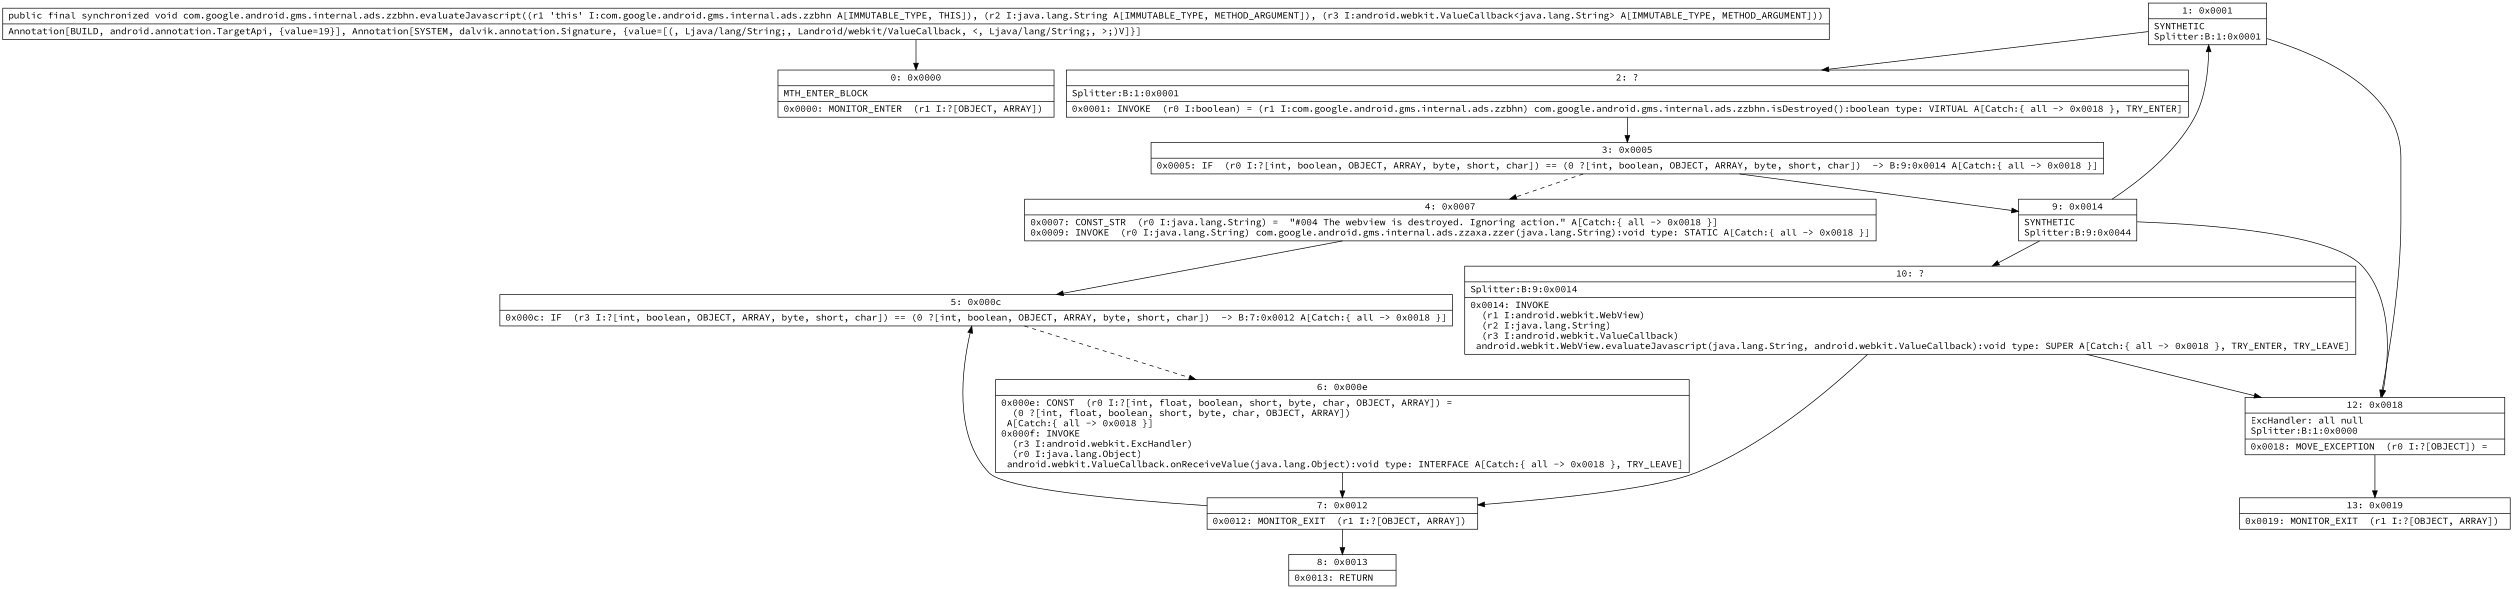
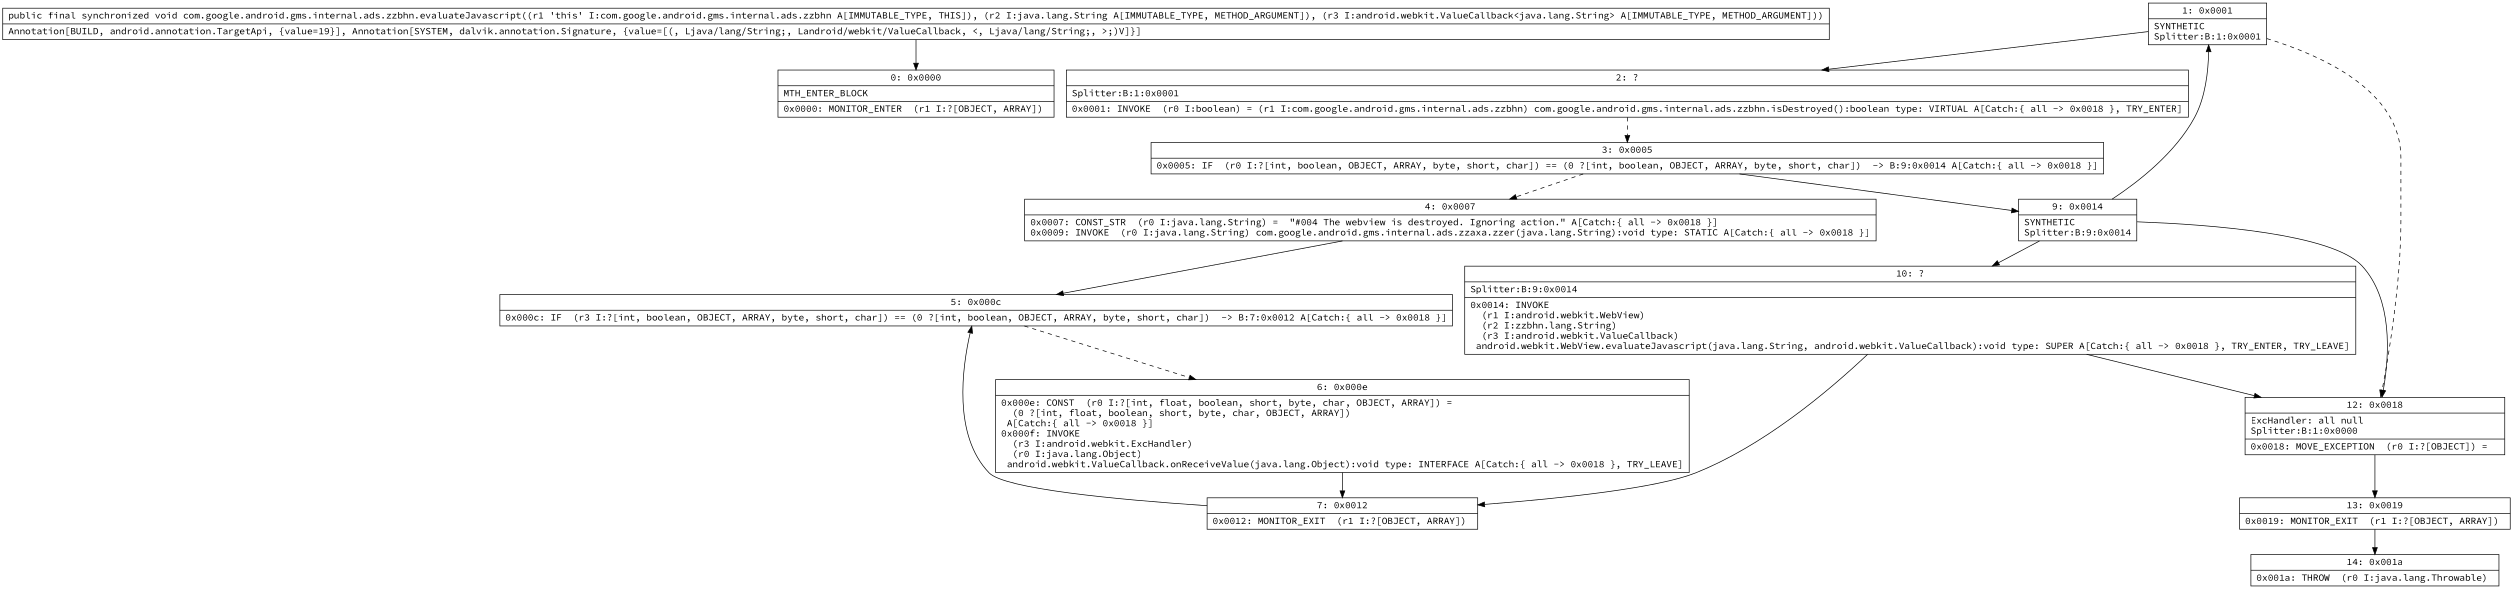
(1627, 126) -> (1627, 126)
(2401, 179) -> (2401, 179)
(2078, 233) -> (2078, 233)
(1541, 326) -> (1544, 326)
(1342, 570) -> none
none -> (2375, 570)
